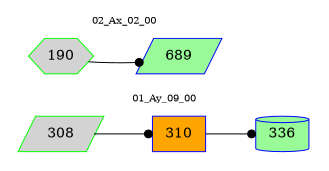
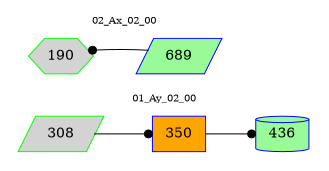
(112, 63) -> (123, 49)
(164, 99) -> (164, 99)
(179, 134) -> (179, 134)
(282, 134) -> (282, 134)
